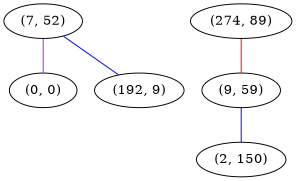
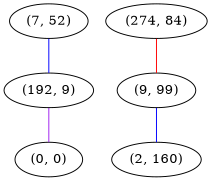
(241, 21) -> (156, 21)
(43, 56) -> (49, 125)
(241, 90) -> (156, 90)
(241, 160) -> (156, 160)
